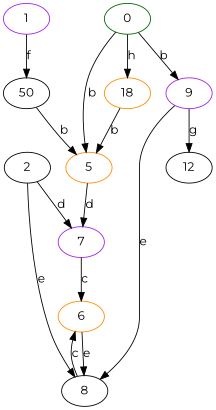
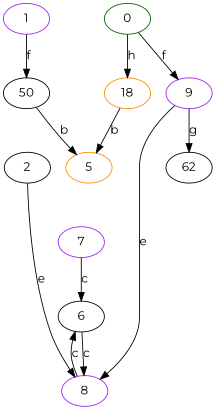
(164, 56) -> (164, 56)
(87, 84) -> none
(189, 168) -> (189, 168)
(52, 201) -> none
(86, 201) -> none
(81, 317) -> (81, 317)
(87, 354) -> (87, 354)
(85, 391) -> (85, 391)
